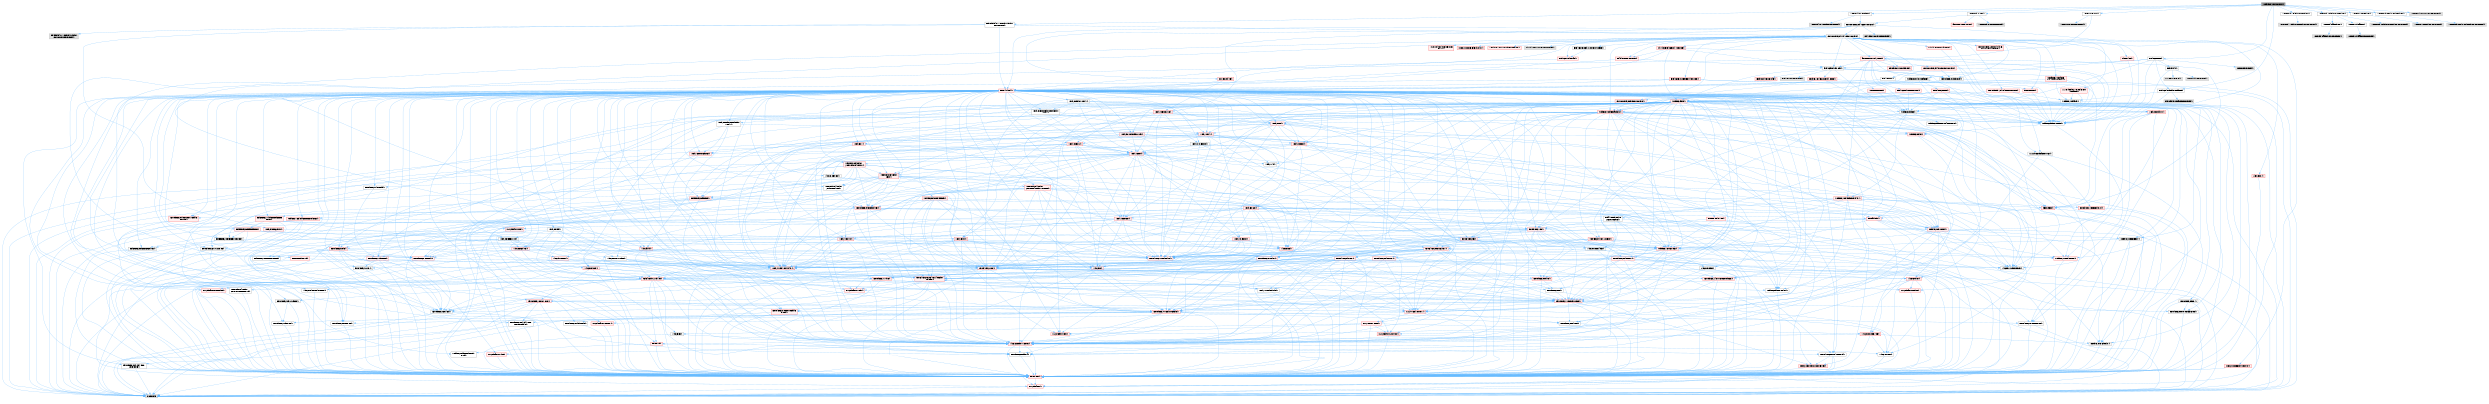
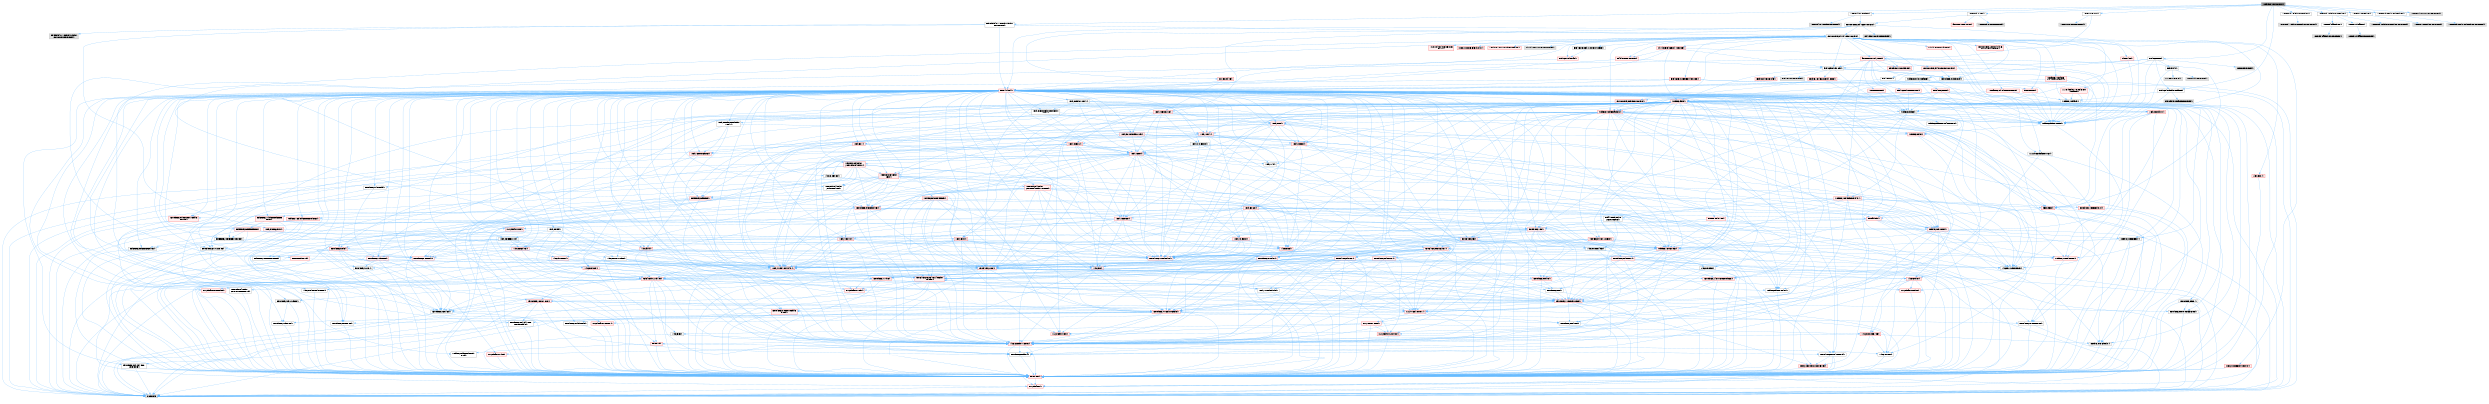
(2003, 91) -> (2003, 91)
(1651, 172) -> (838, 110)
